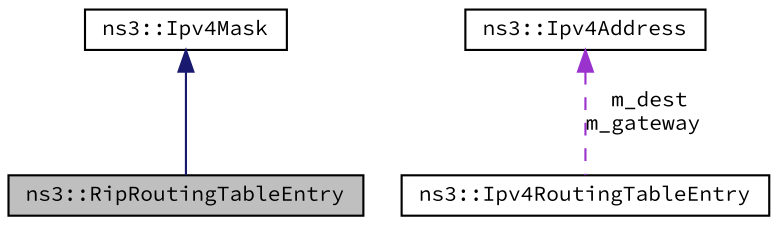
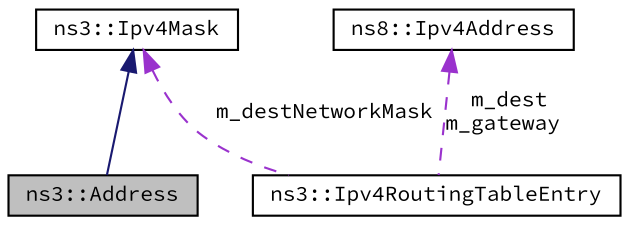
(585, 30) -> (454, 30)
none -> (207, 139)
(186, 196) -> (103, 196)
